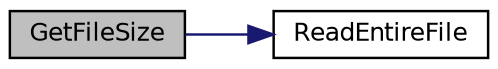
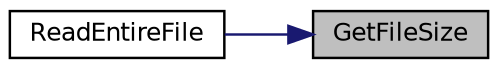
(217, 35) -> (256, 35)
